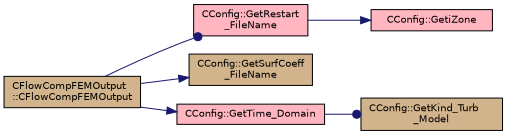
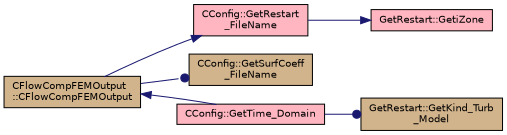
(432, 20) -> (432, 20)
(149, 56) -> (149, 56)
(160, 81) -> (160, 81)
(154, 109) -> (184, 99)
(432, 114) -> (432, 114)
